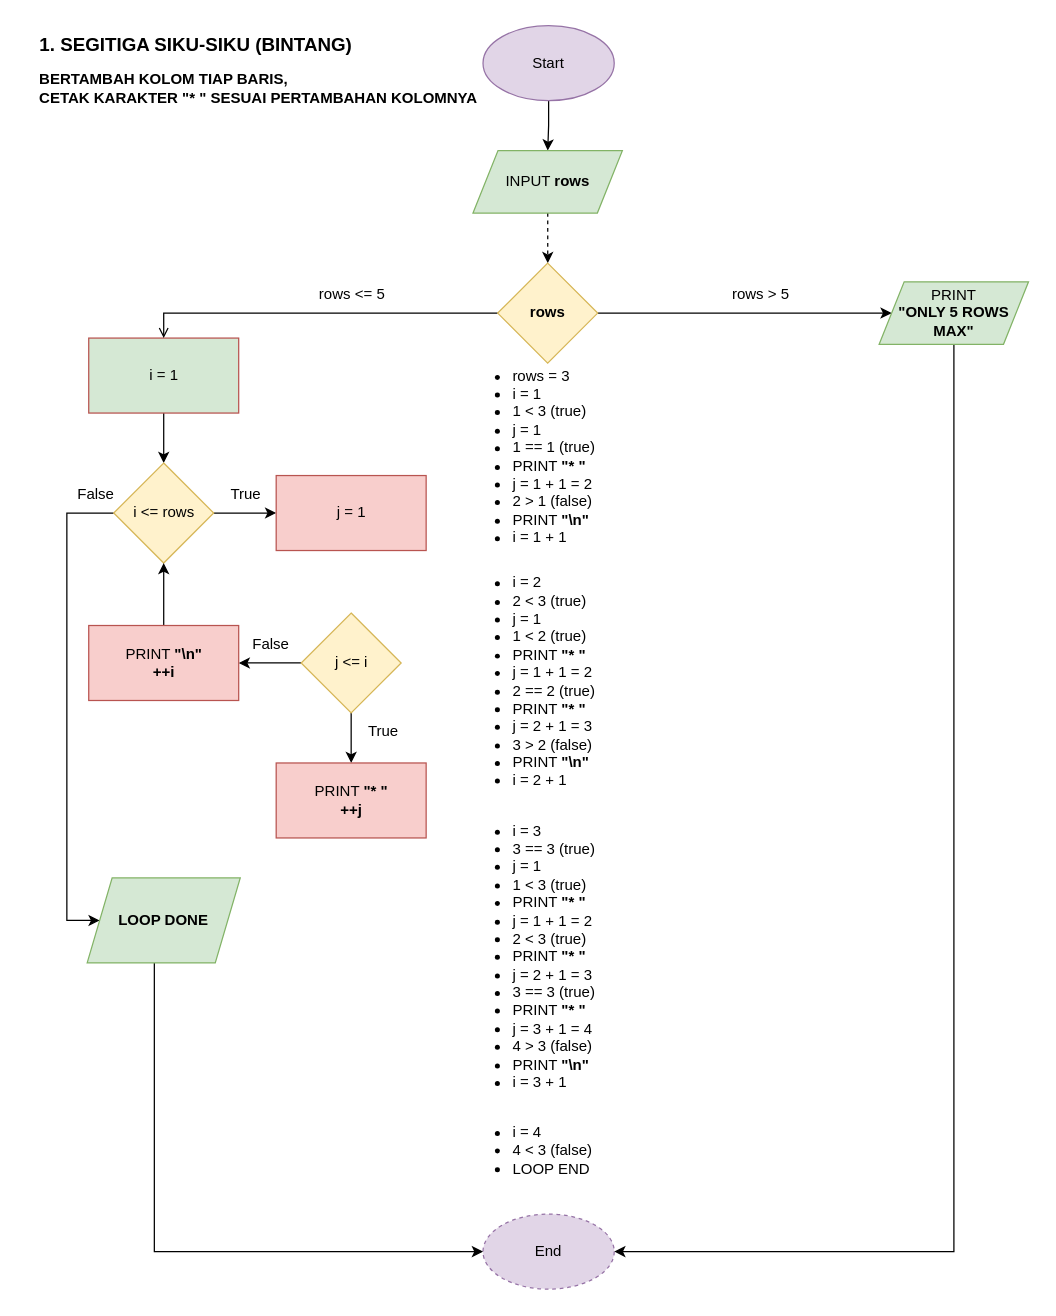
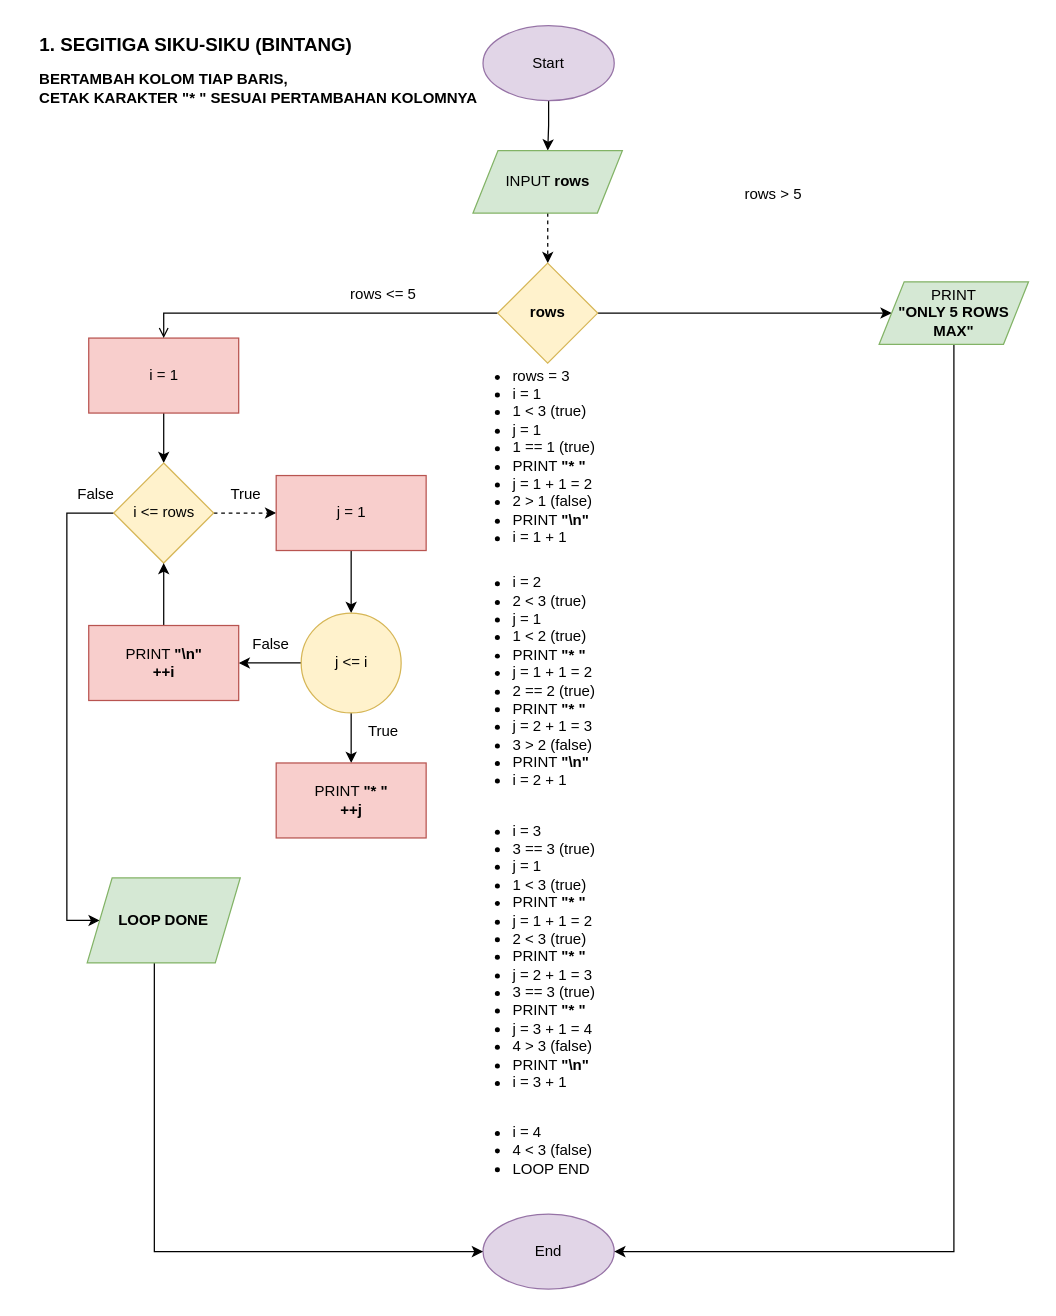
(351, 294) -> (383, 294)
(761, 294) -> (773, 194)
(164, 376) -> (164, 376)
(241, 513) -> (241, 513)
none -> (351, 578)
(351, 663) -> (351, 663)
(549, 1252) -> (549, 1252)
